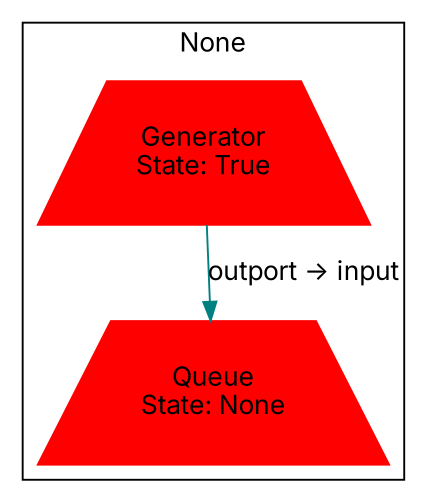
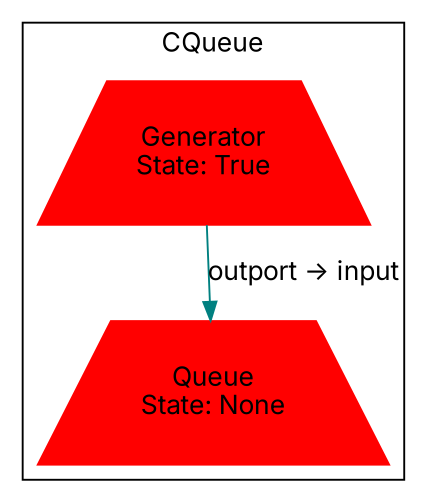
(213, 44) -> (213, 44)
